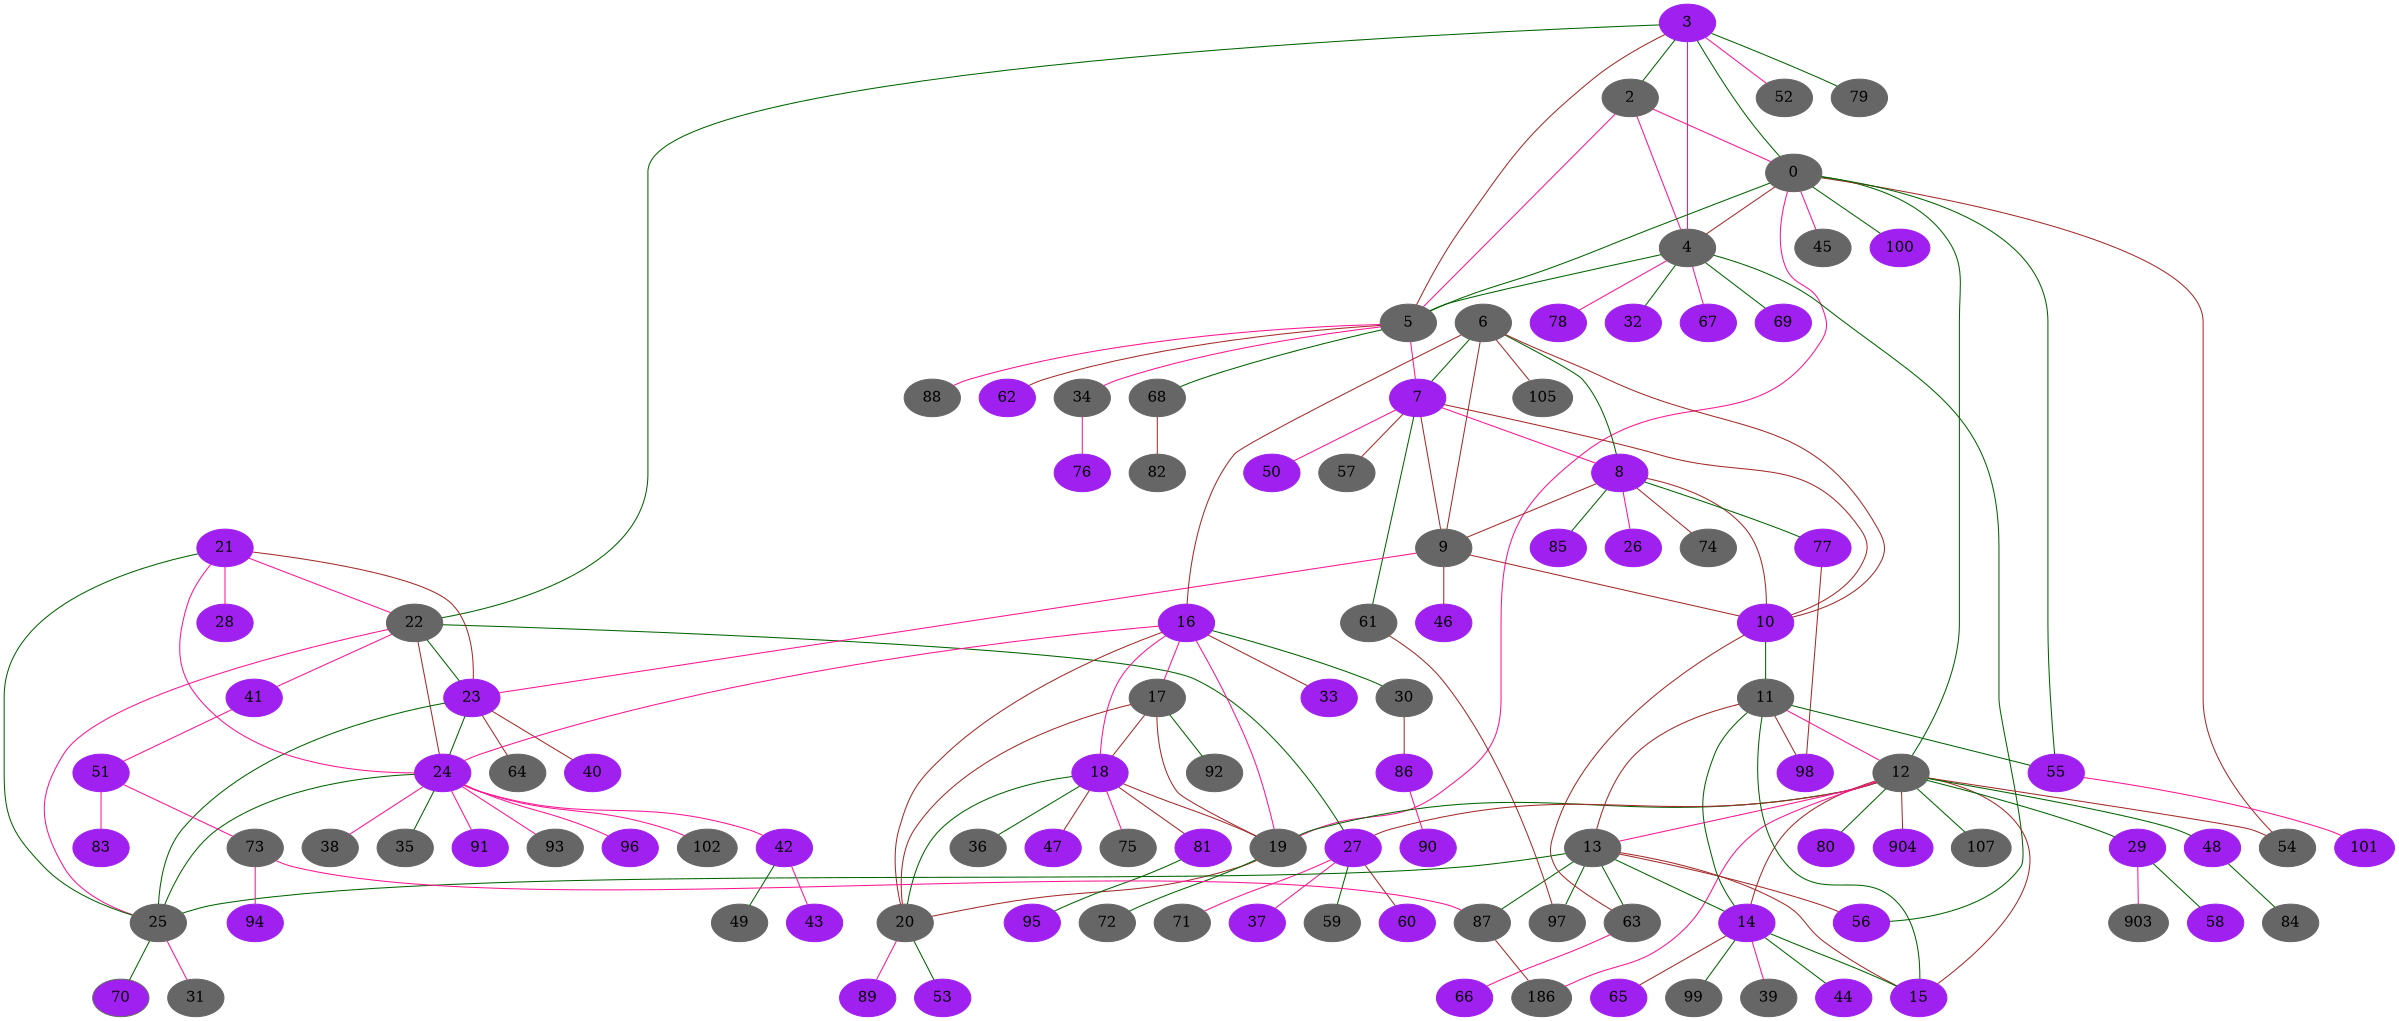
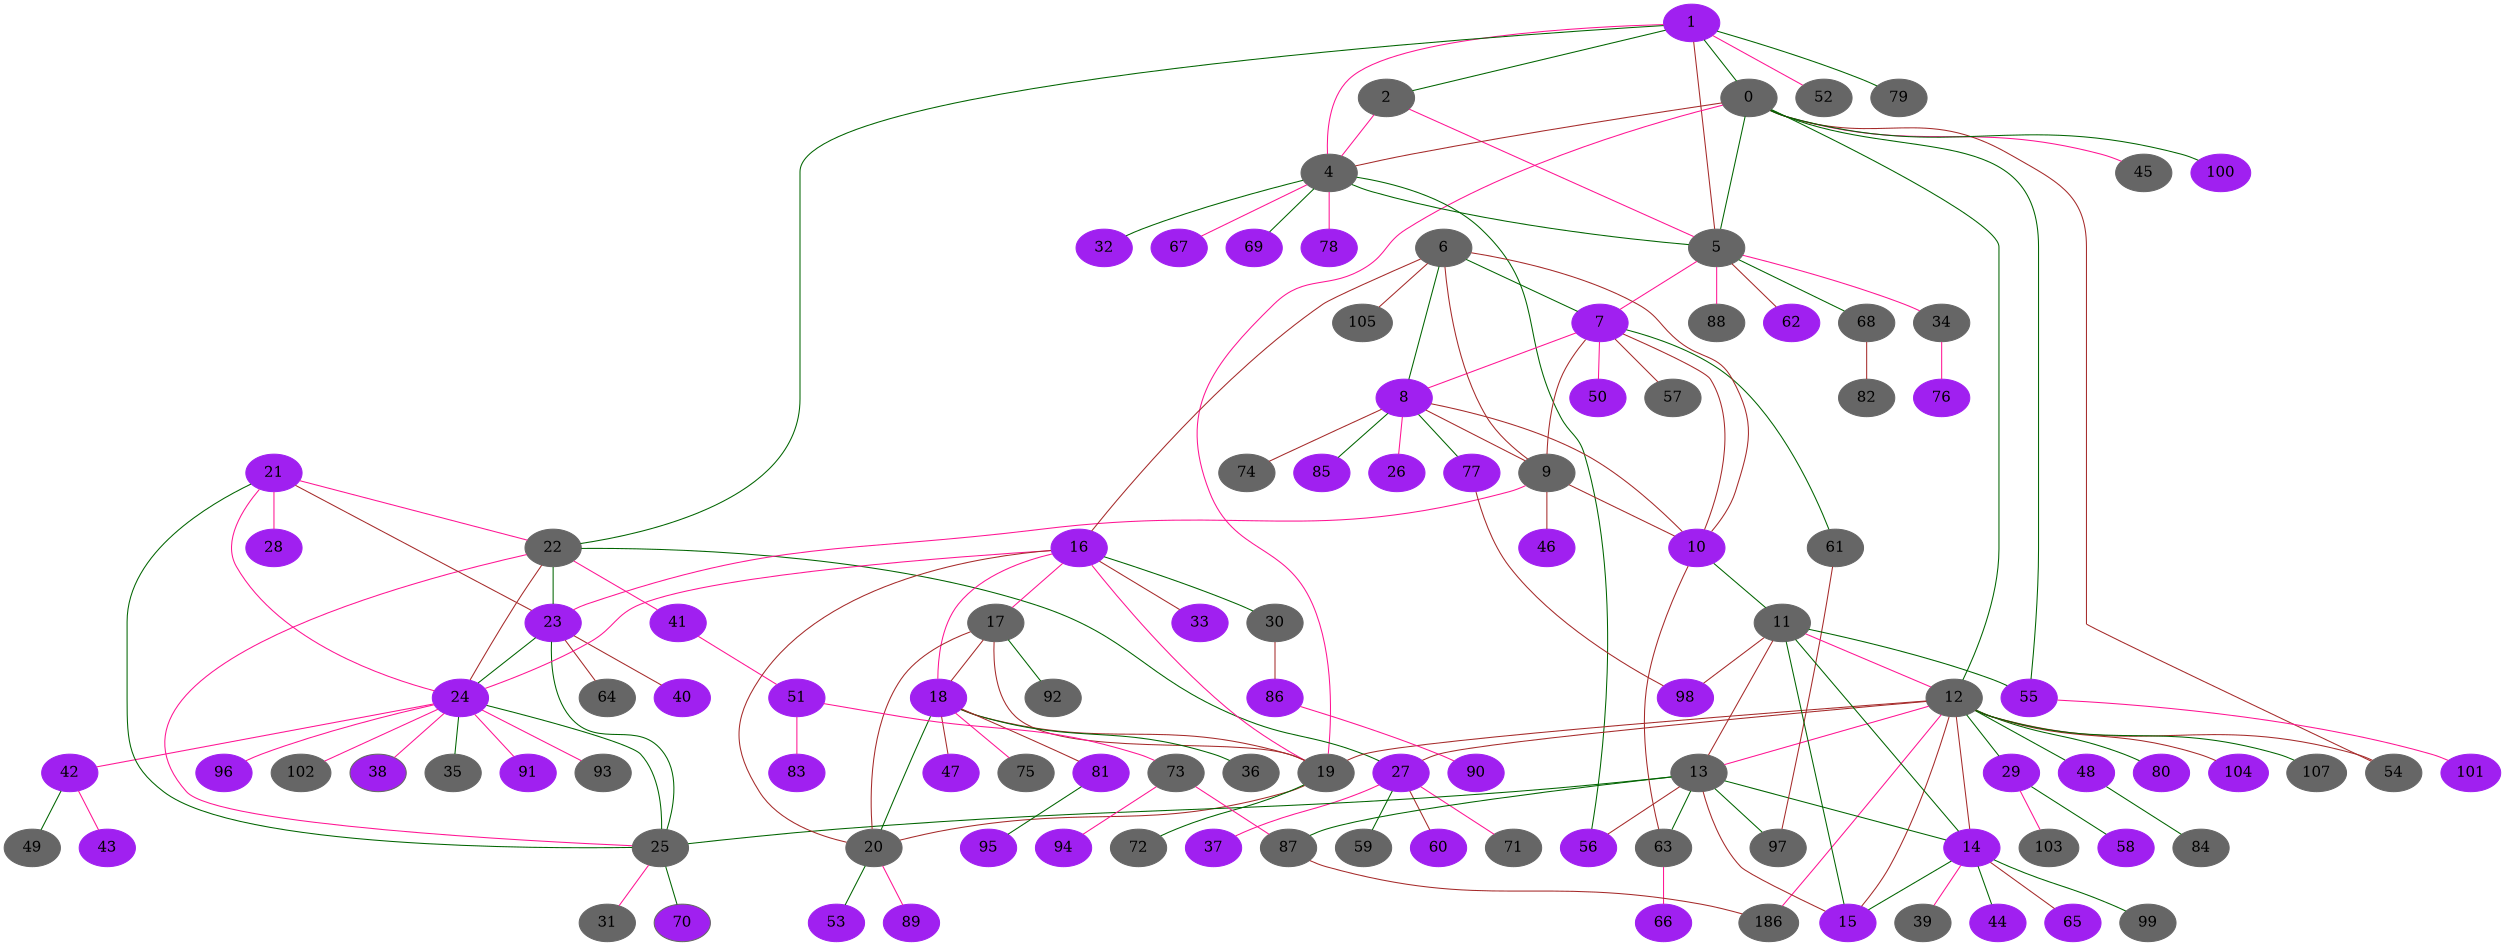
(1688, 23) -> (1692, 23)
(1712, 135) -> none
(1485, 803) -> (1549, 732)
(330, 848) -> (378, 773)
(1903, 848) -> (2239, 773)
(2139, 923) -> (2049, 848)
